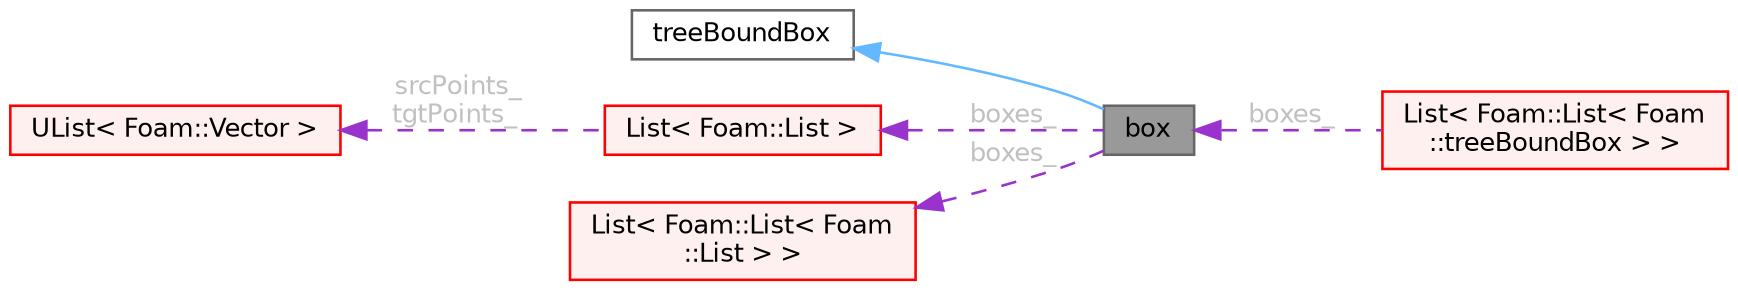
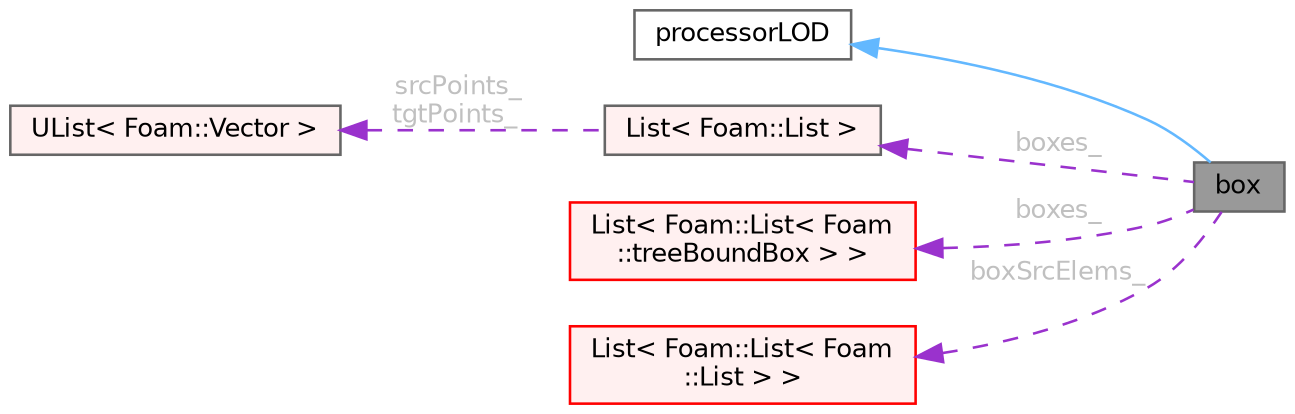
(743, 35) -> (743, 35)
(175, 130) -> (175, 130)
(743, 130) -> (743, 130)
(1302, 130) -> (1070, 239)
(1010, 155) -> (1055, 273)
